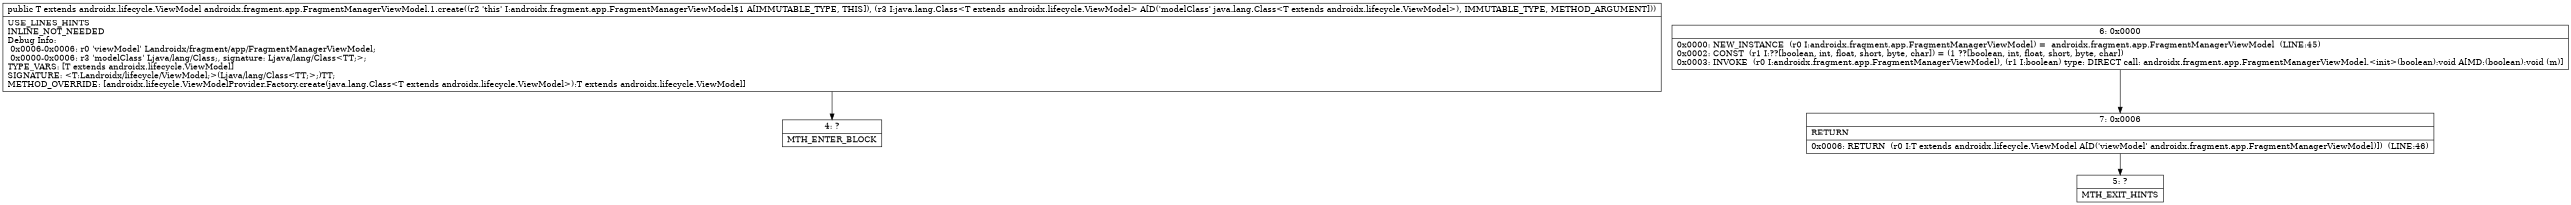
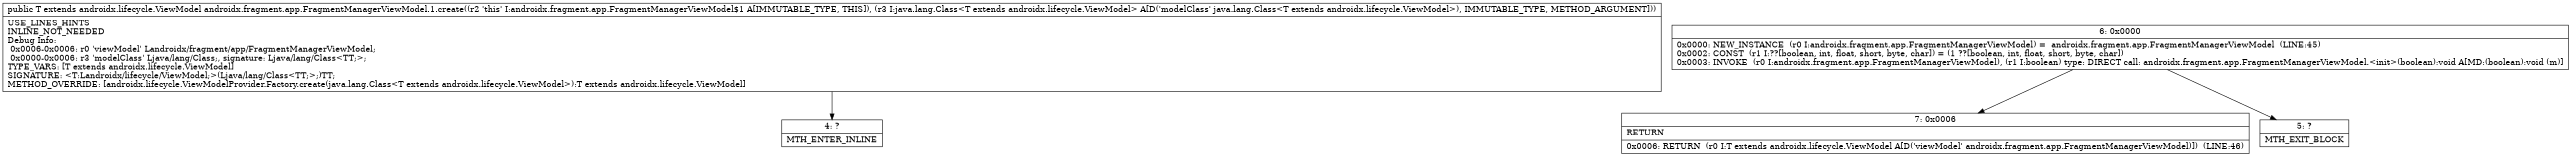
(832, 140) -> (832, 140)
(2120, 161) -> (2219, 93)
(2120, 195) -> (2304, 140)
